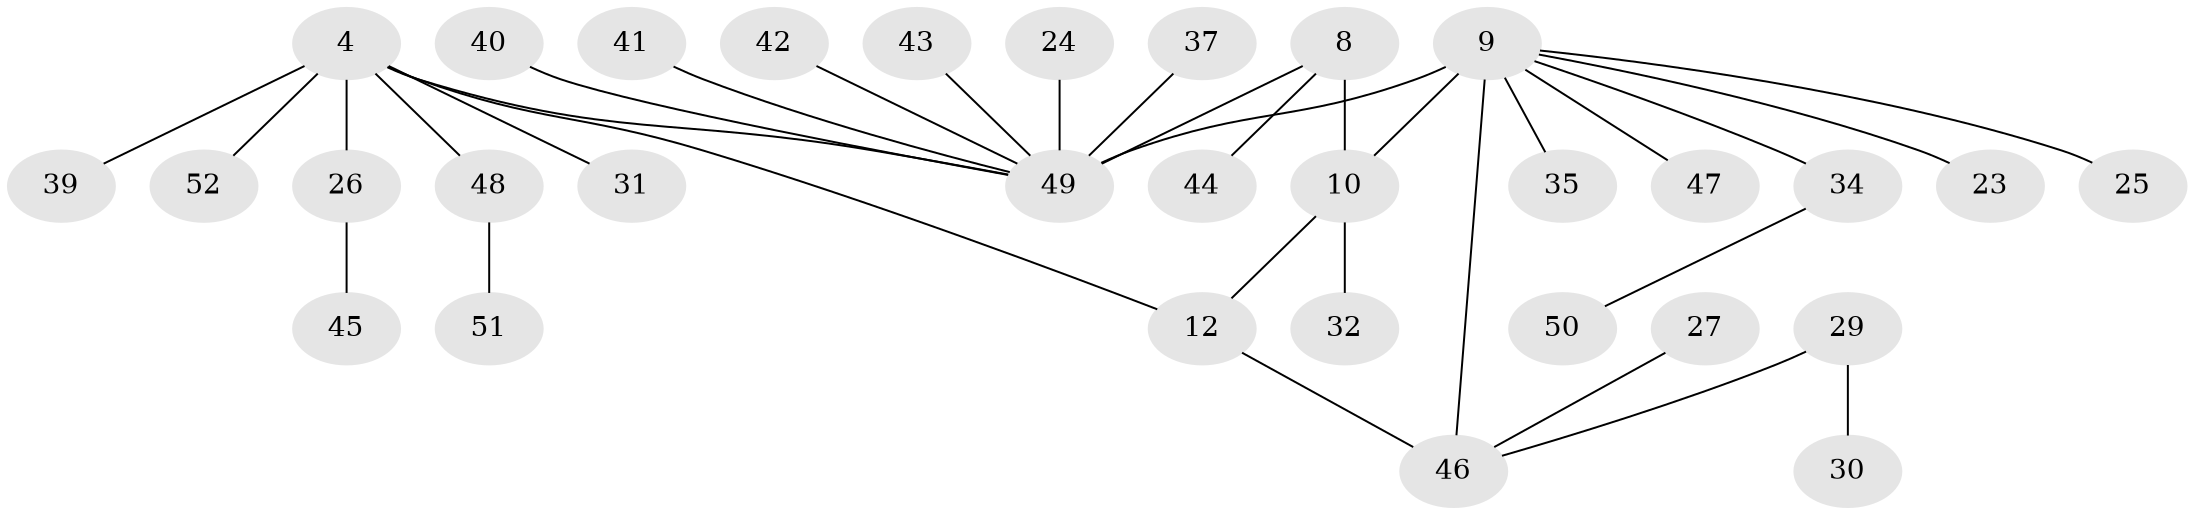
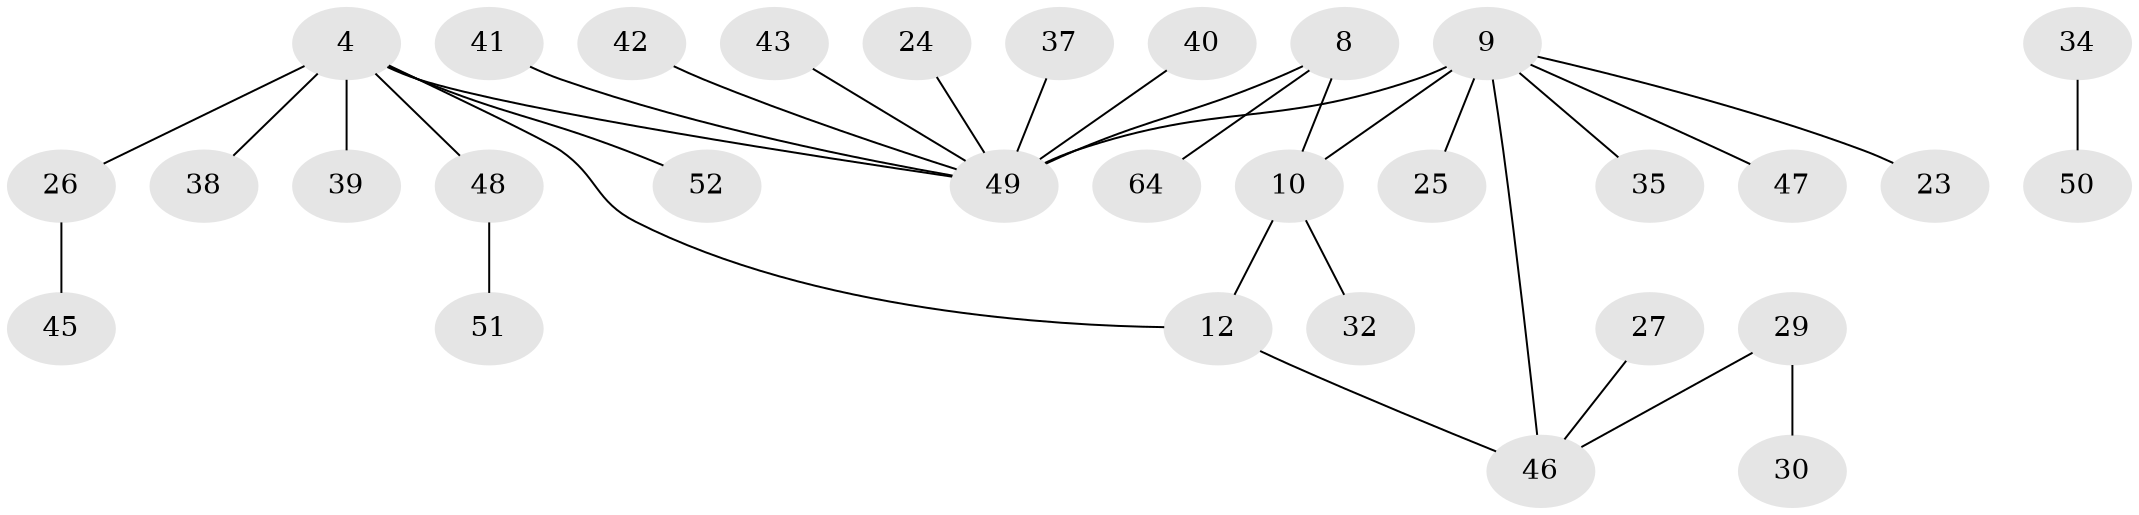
(1671, 109) -> none
(632, 186) -> (204, 186)
(1202, 186) -> (1147, 186)
